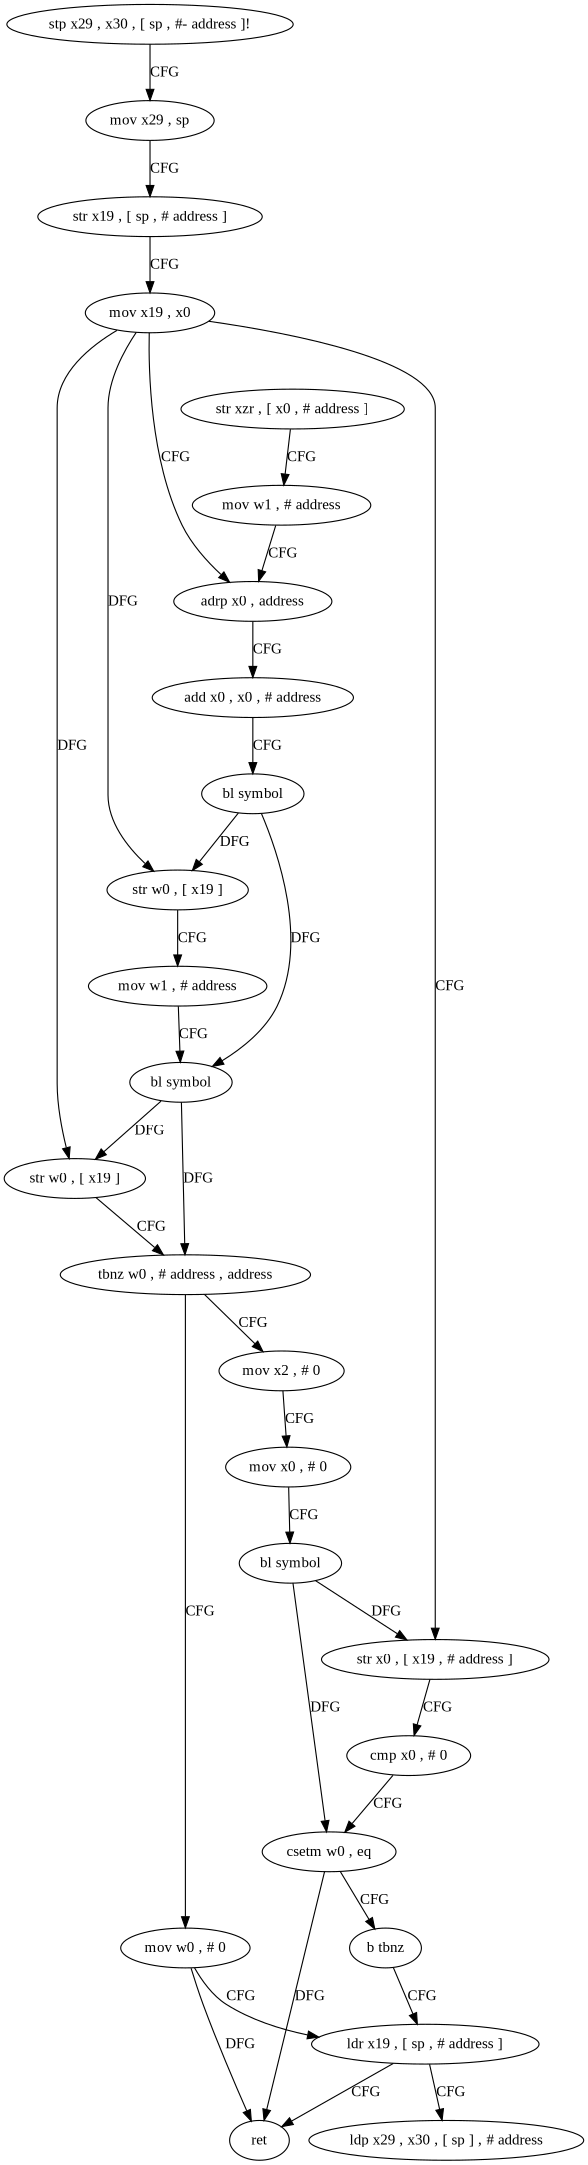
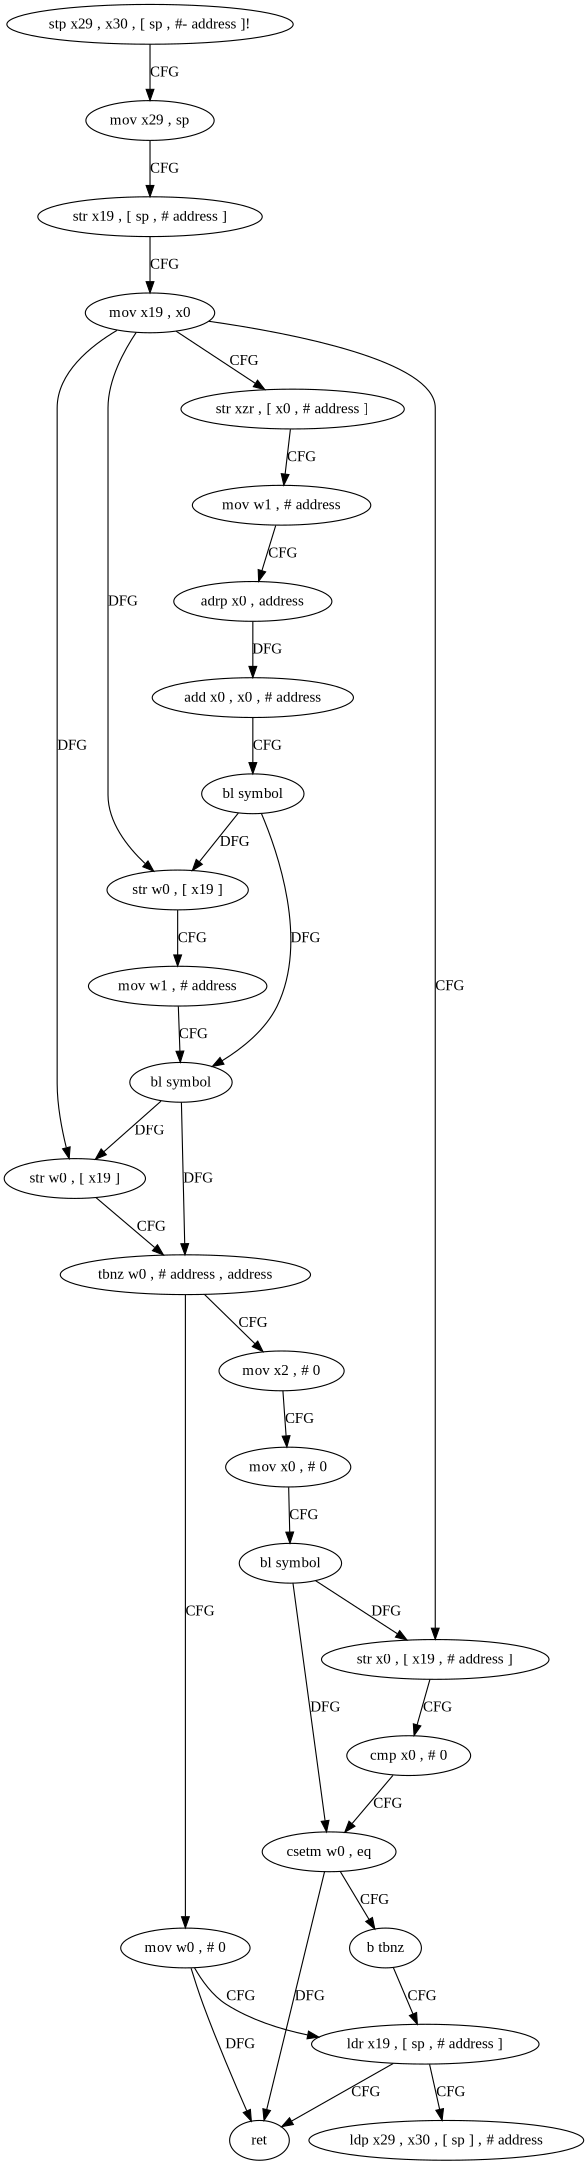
(161, 462) -> (216, 357)
(268, 650) -> (268, 650)
